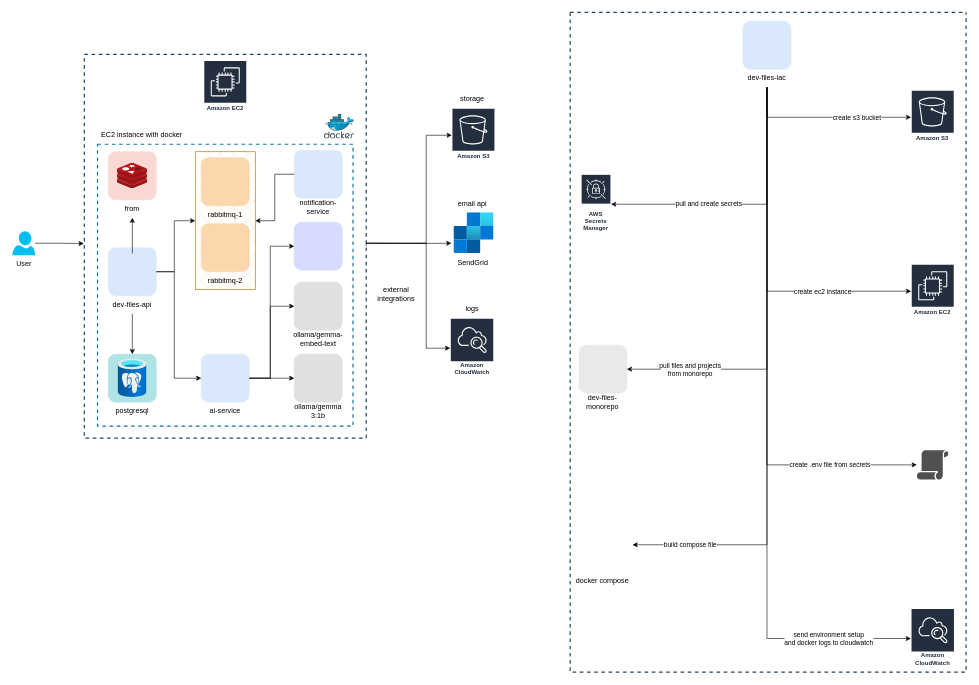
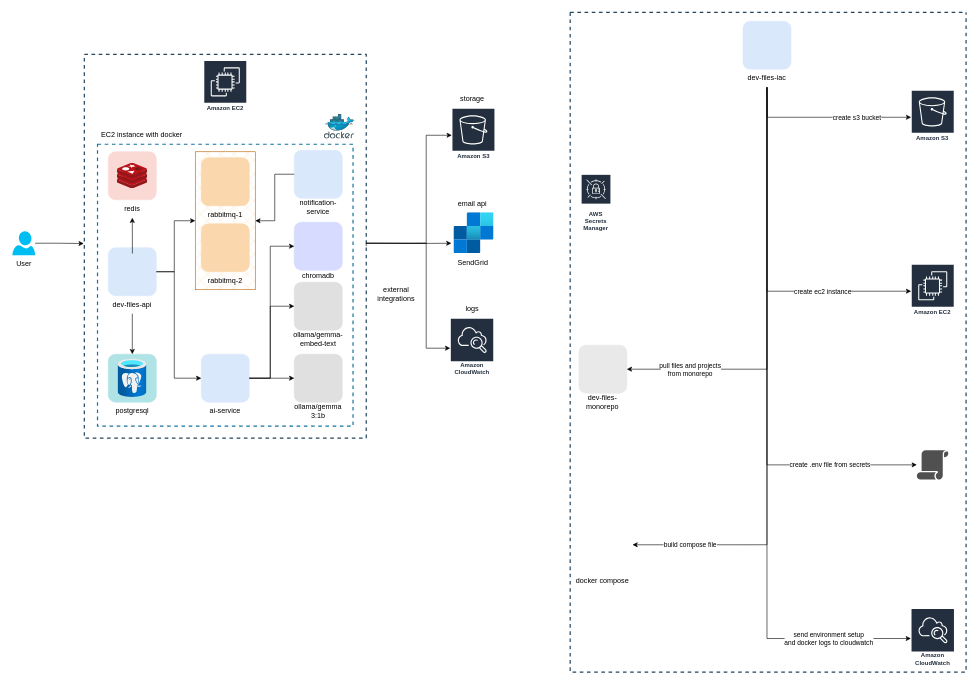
(708, 204) -> none
(132, 209) -> (132, 209)
none -> (318, 276)
